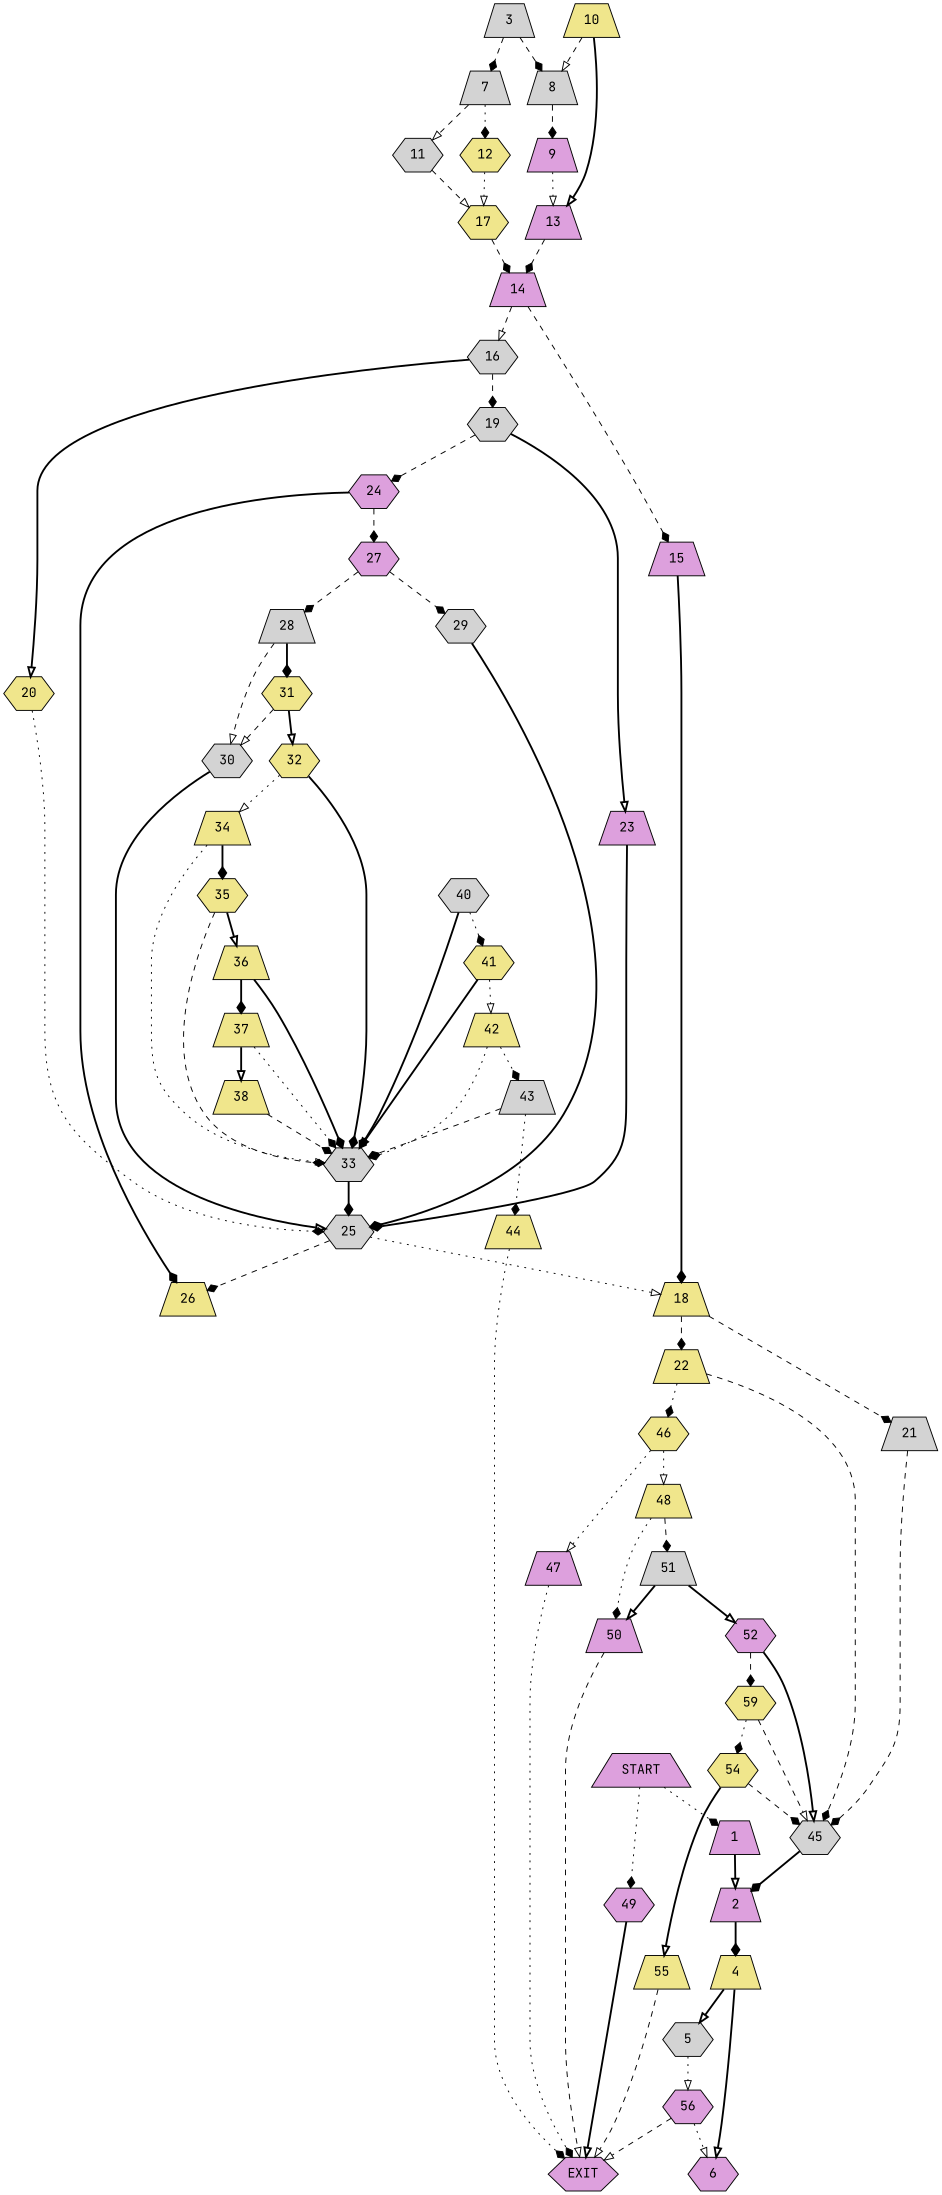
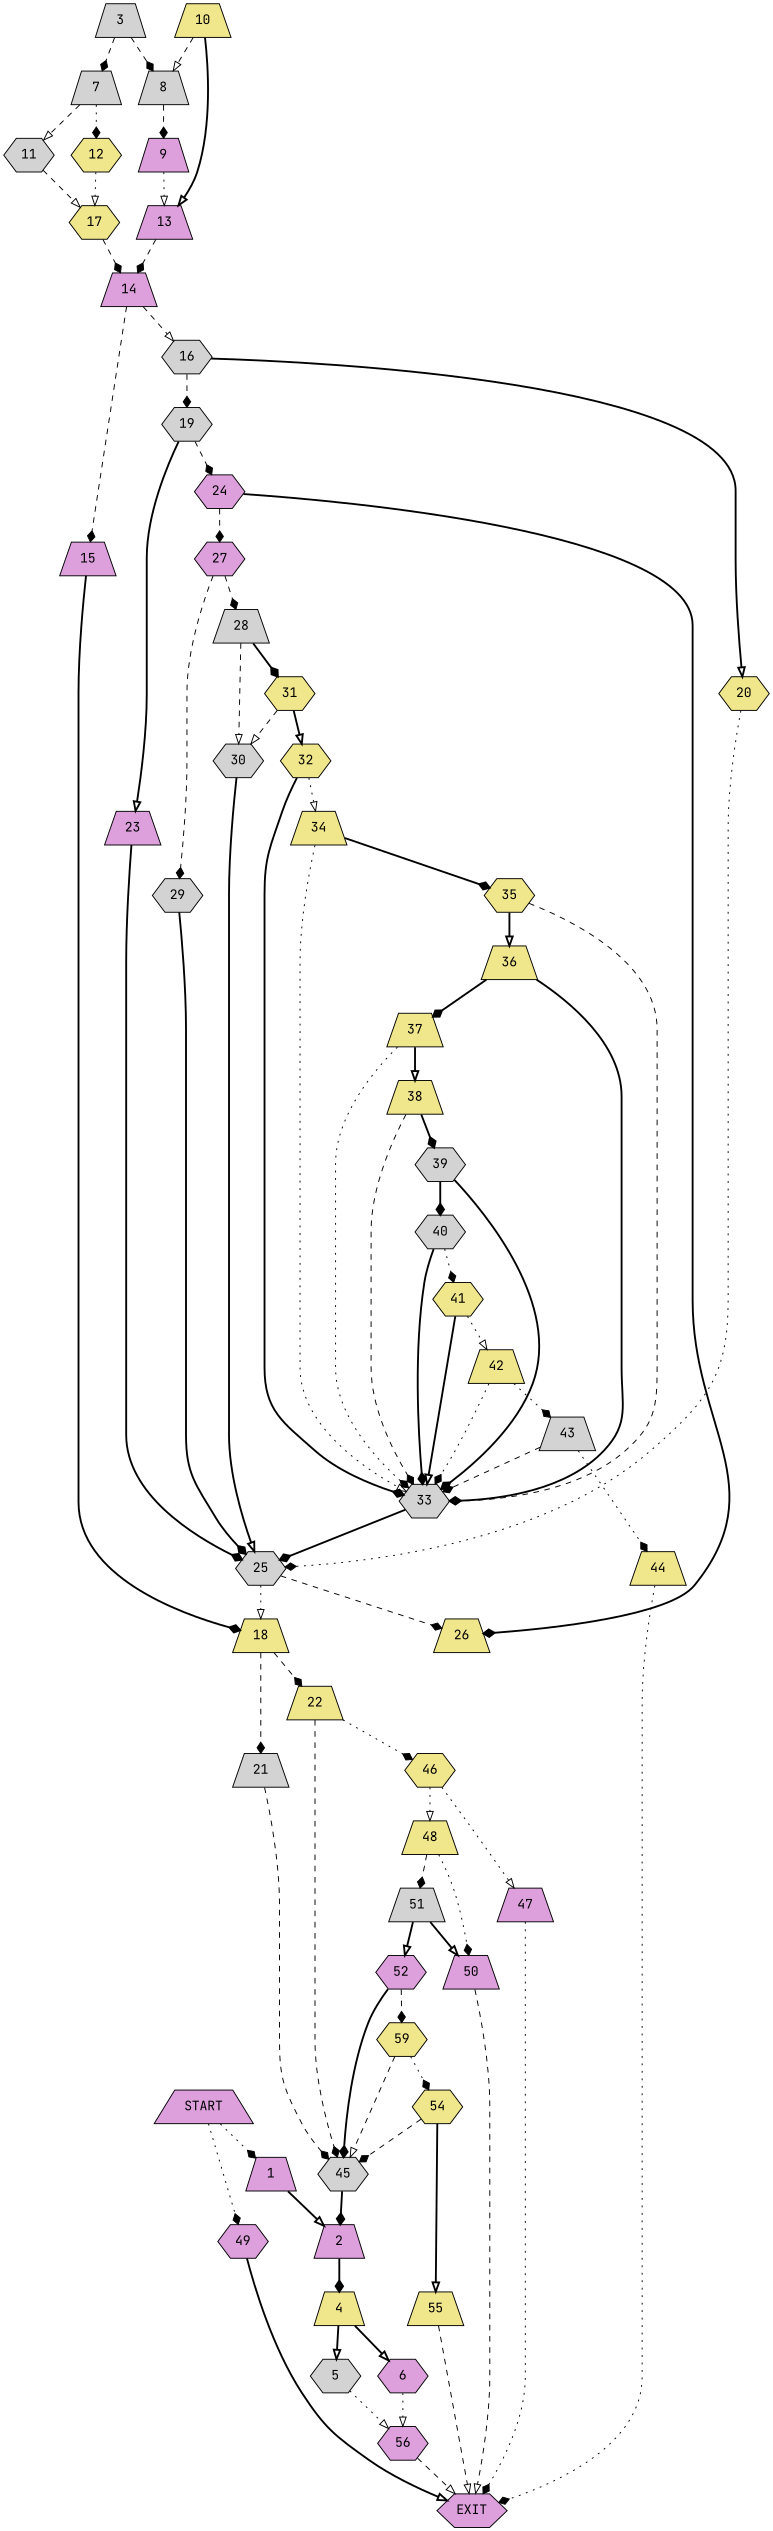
none -> (440, 1165)
(798, 1728) -> (356, 2064)
(699, 2136) -> (403, 2405)
